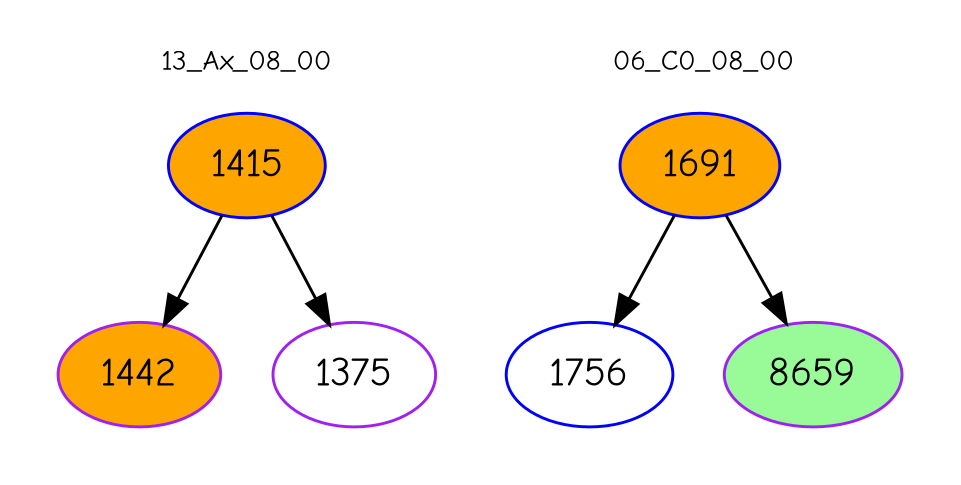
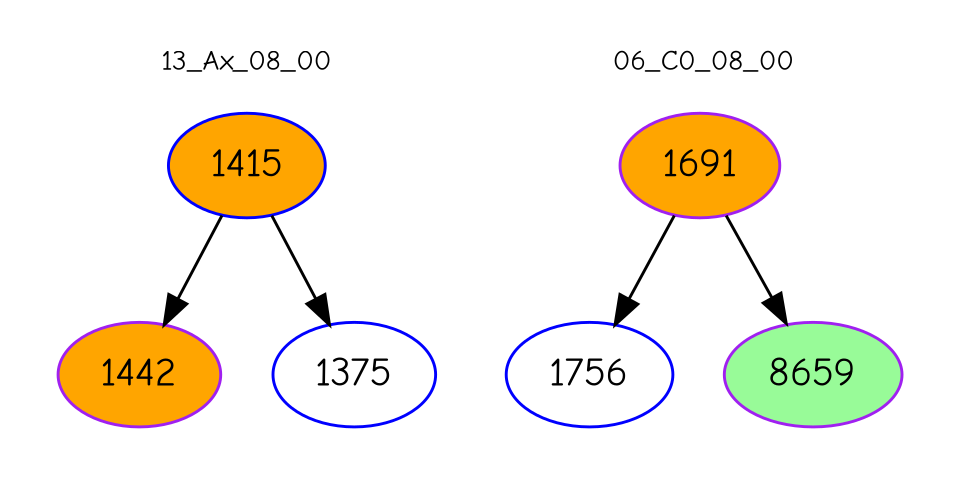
(700, 166) -> (700, 166)
(354, 375) -> (354, 375)
